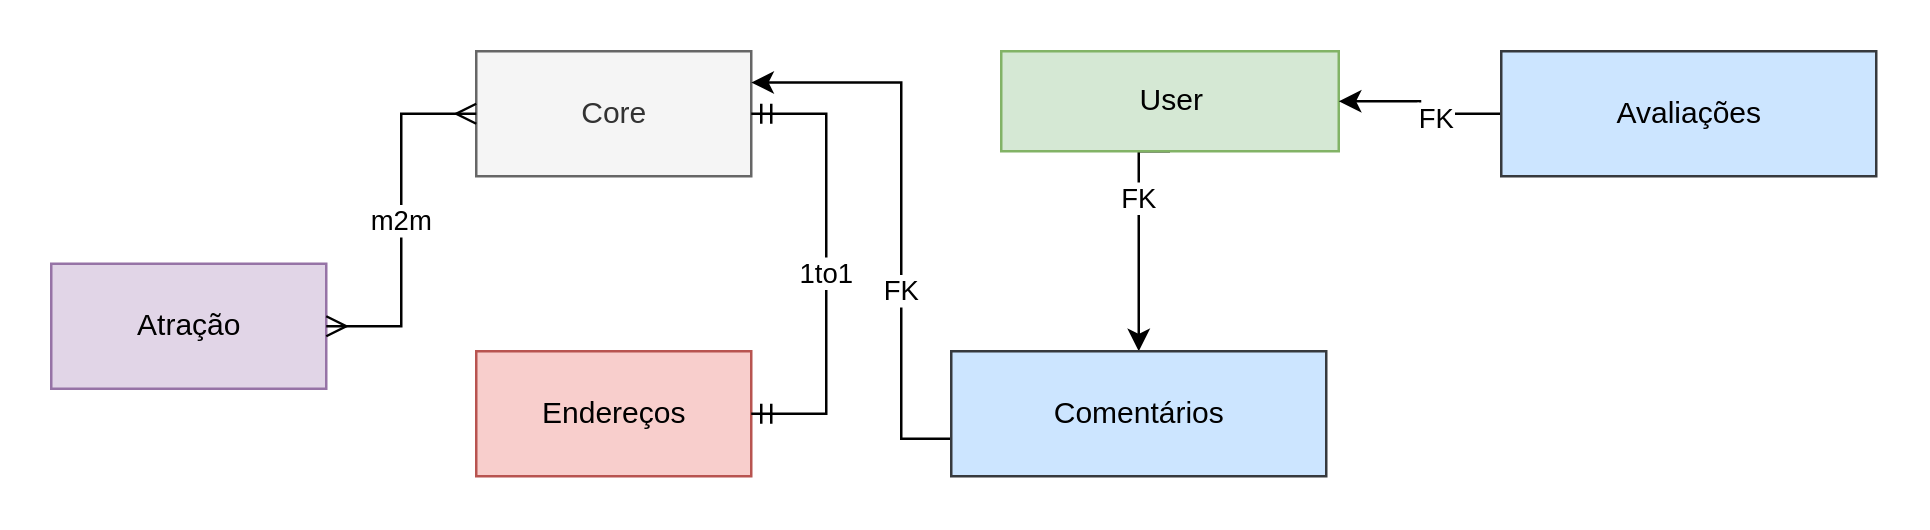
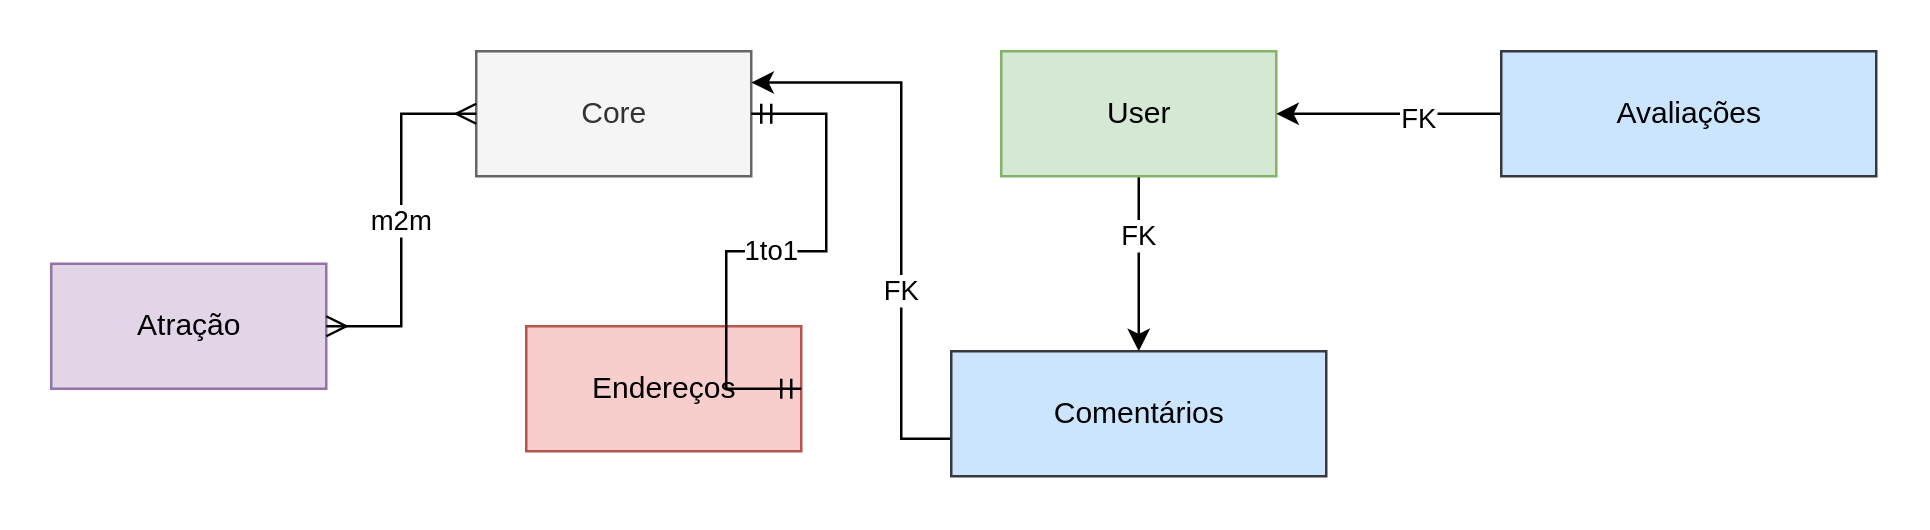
(1170, 101) -> (1139, 114)
(614, 414) -> (664, 389)
